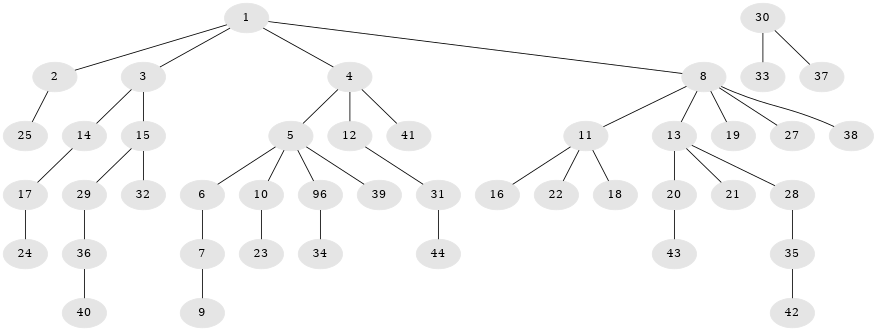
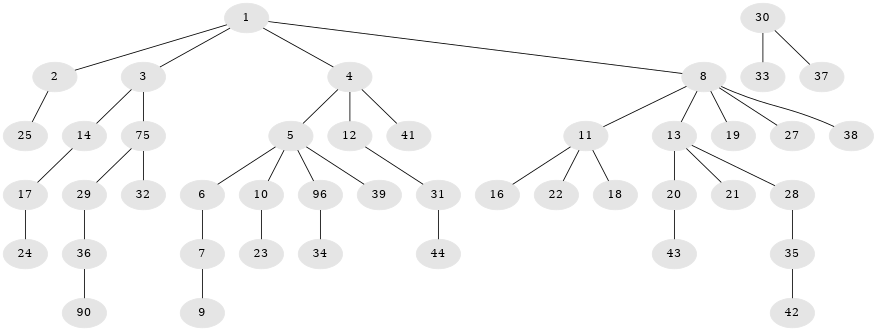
(143, 136) -> (143, 136)
(84, 313) -> (84, 313)
